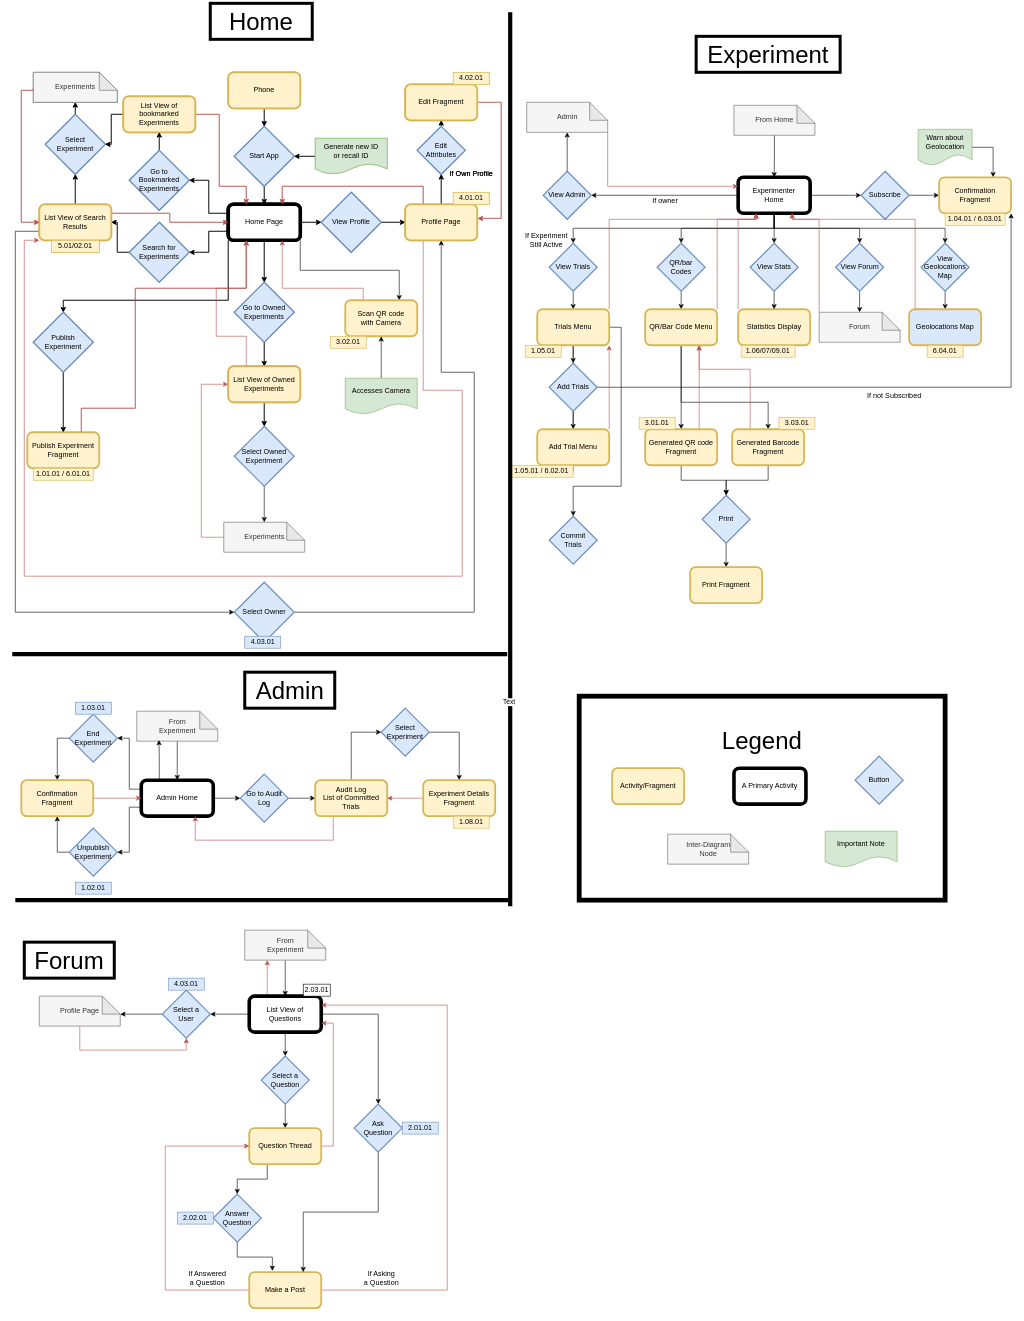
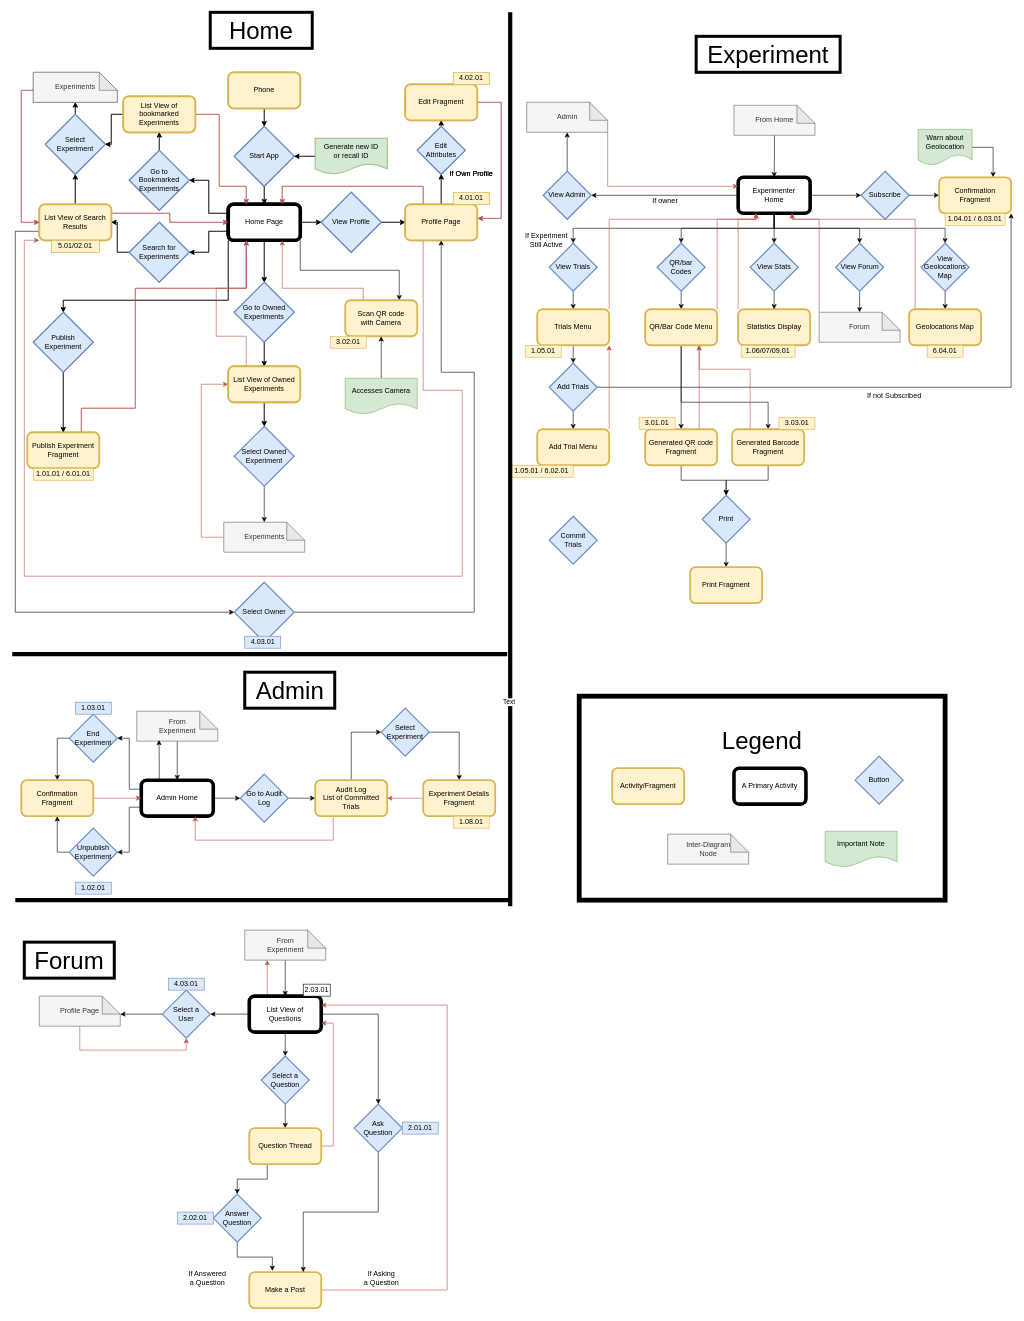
(261, 21) -> (261, 30)
(620, 327) -> none
(945, 327) -> (945, 327)
(165, 1290) -> none
